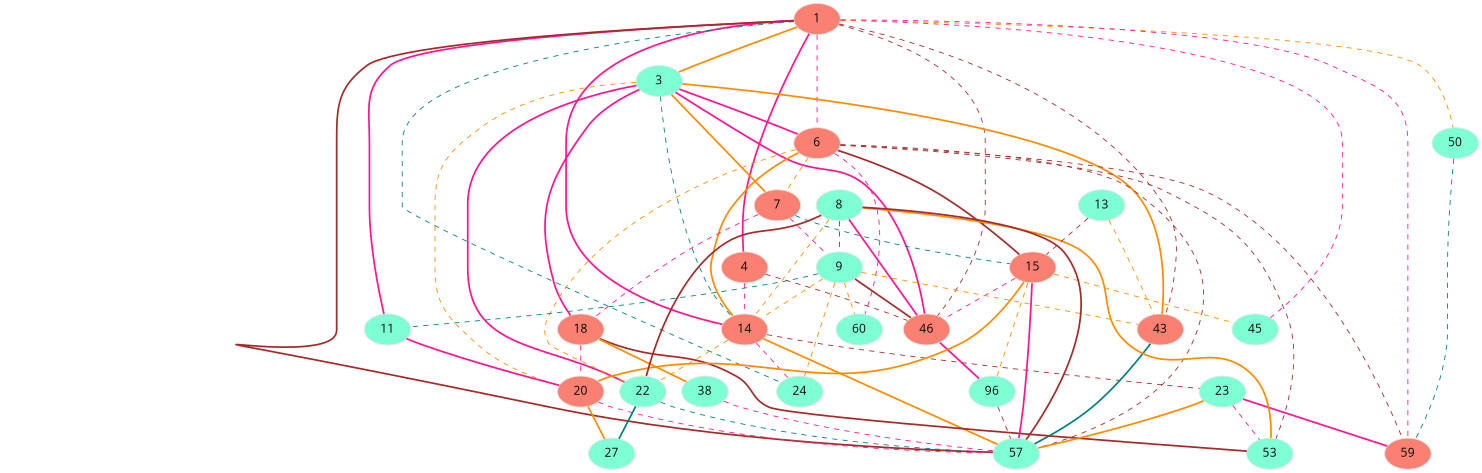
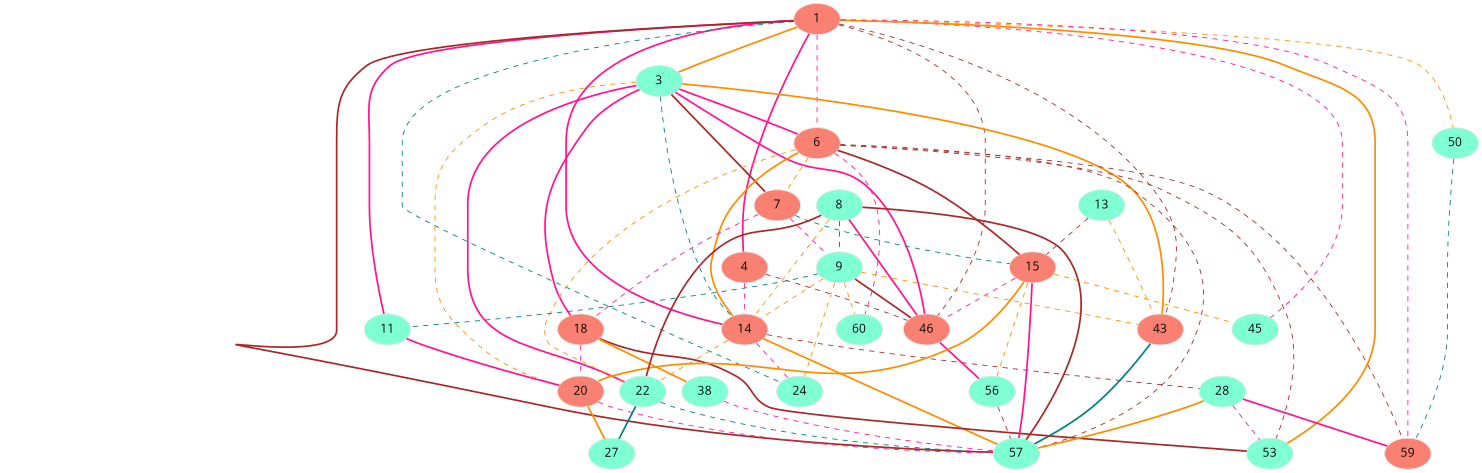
(718, 143) -> (718, 143)
(1099, 272) -> (1293, 69)
(992, 392) -> (992, 392)
(1222, 392) -> (1222, 392)
